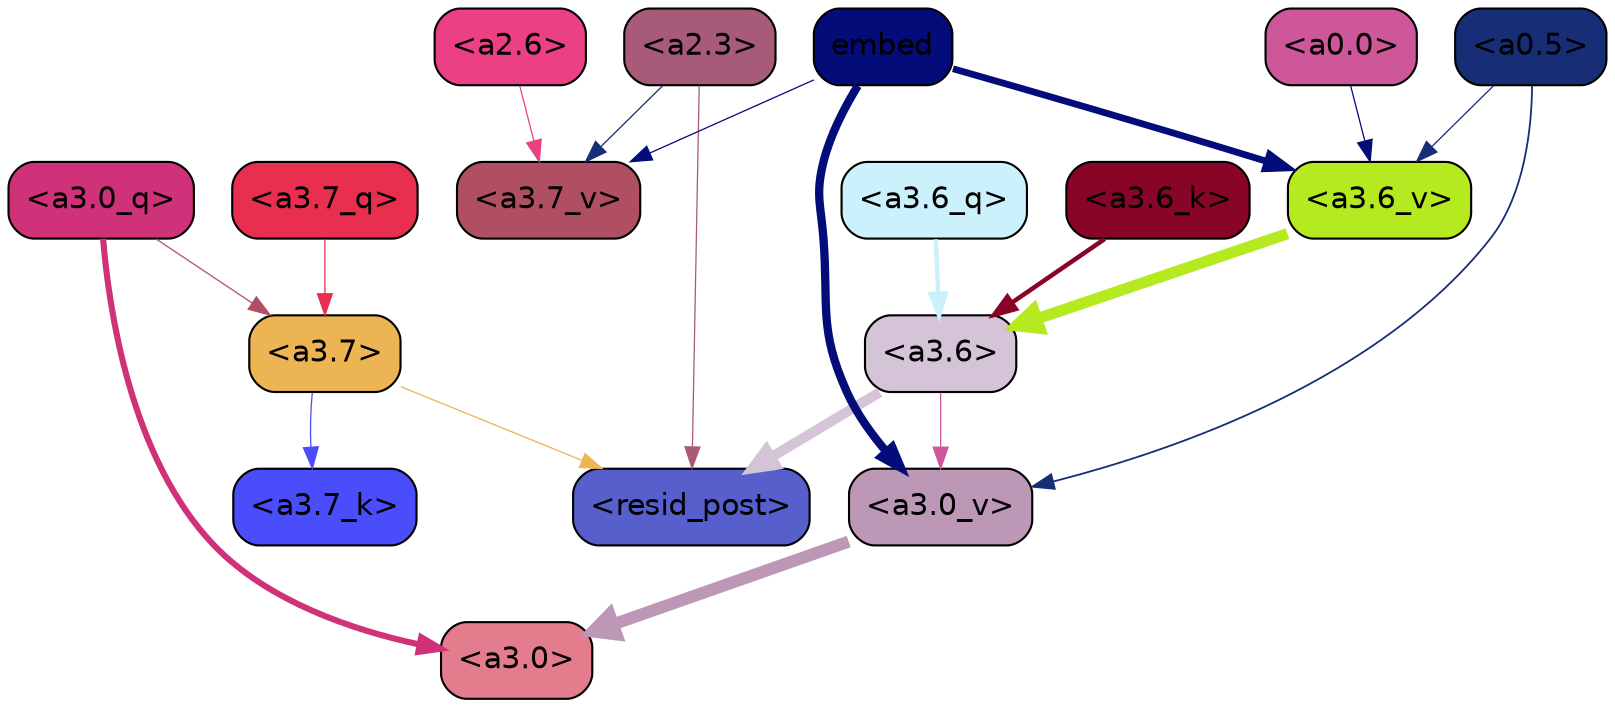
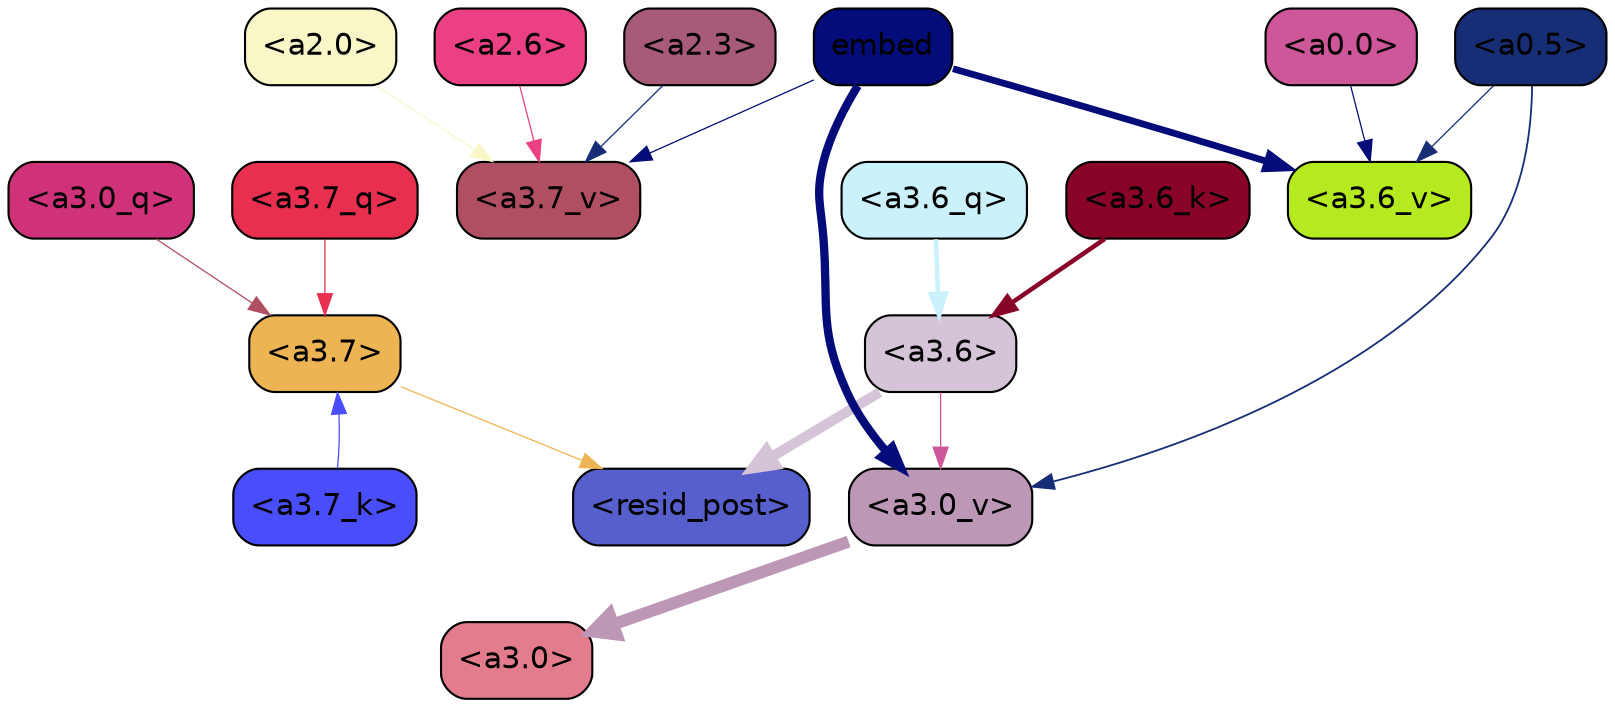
none -> (321, 47)
(696, 266) -> none
(1162, 276) -> none
(311, 420) -> (339, 441)
(183, 506) -> none
